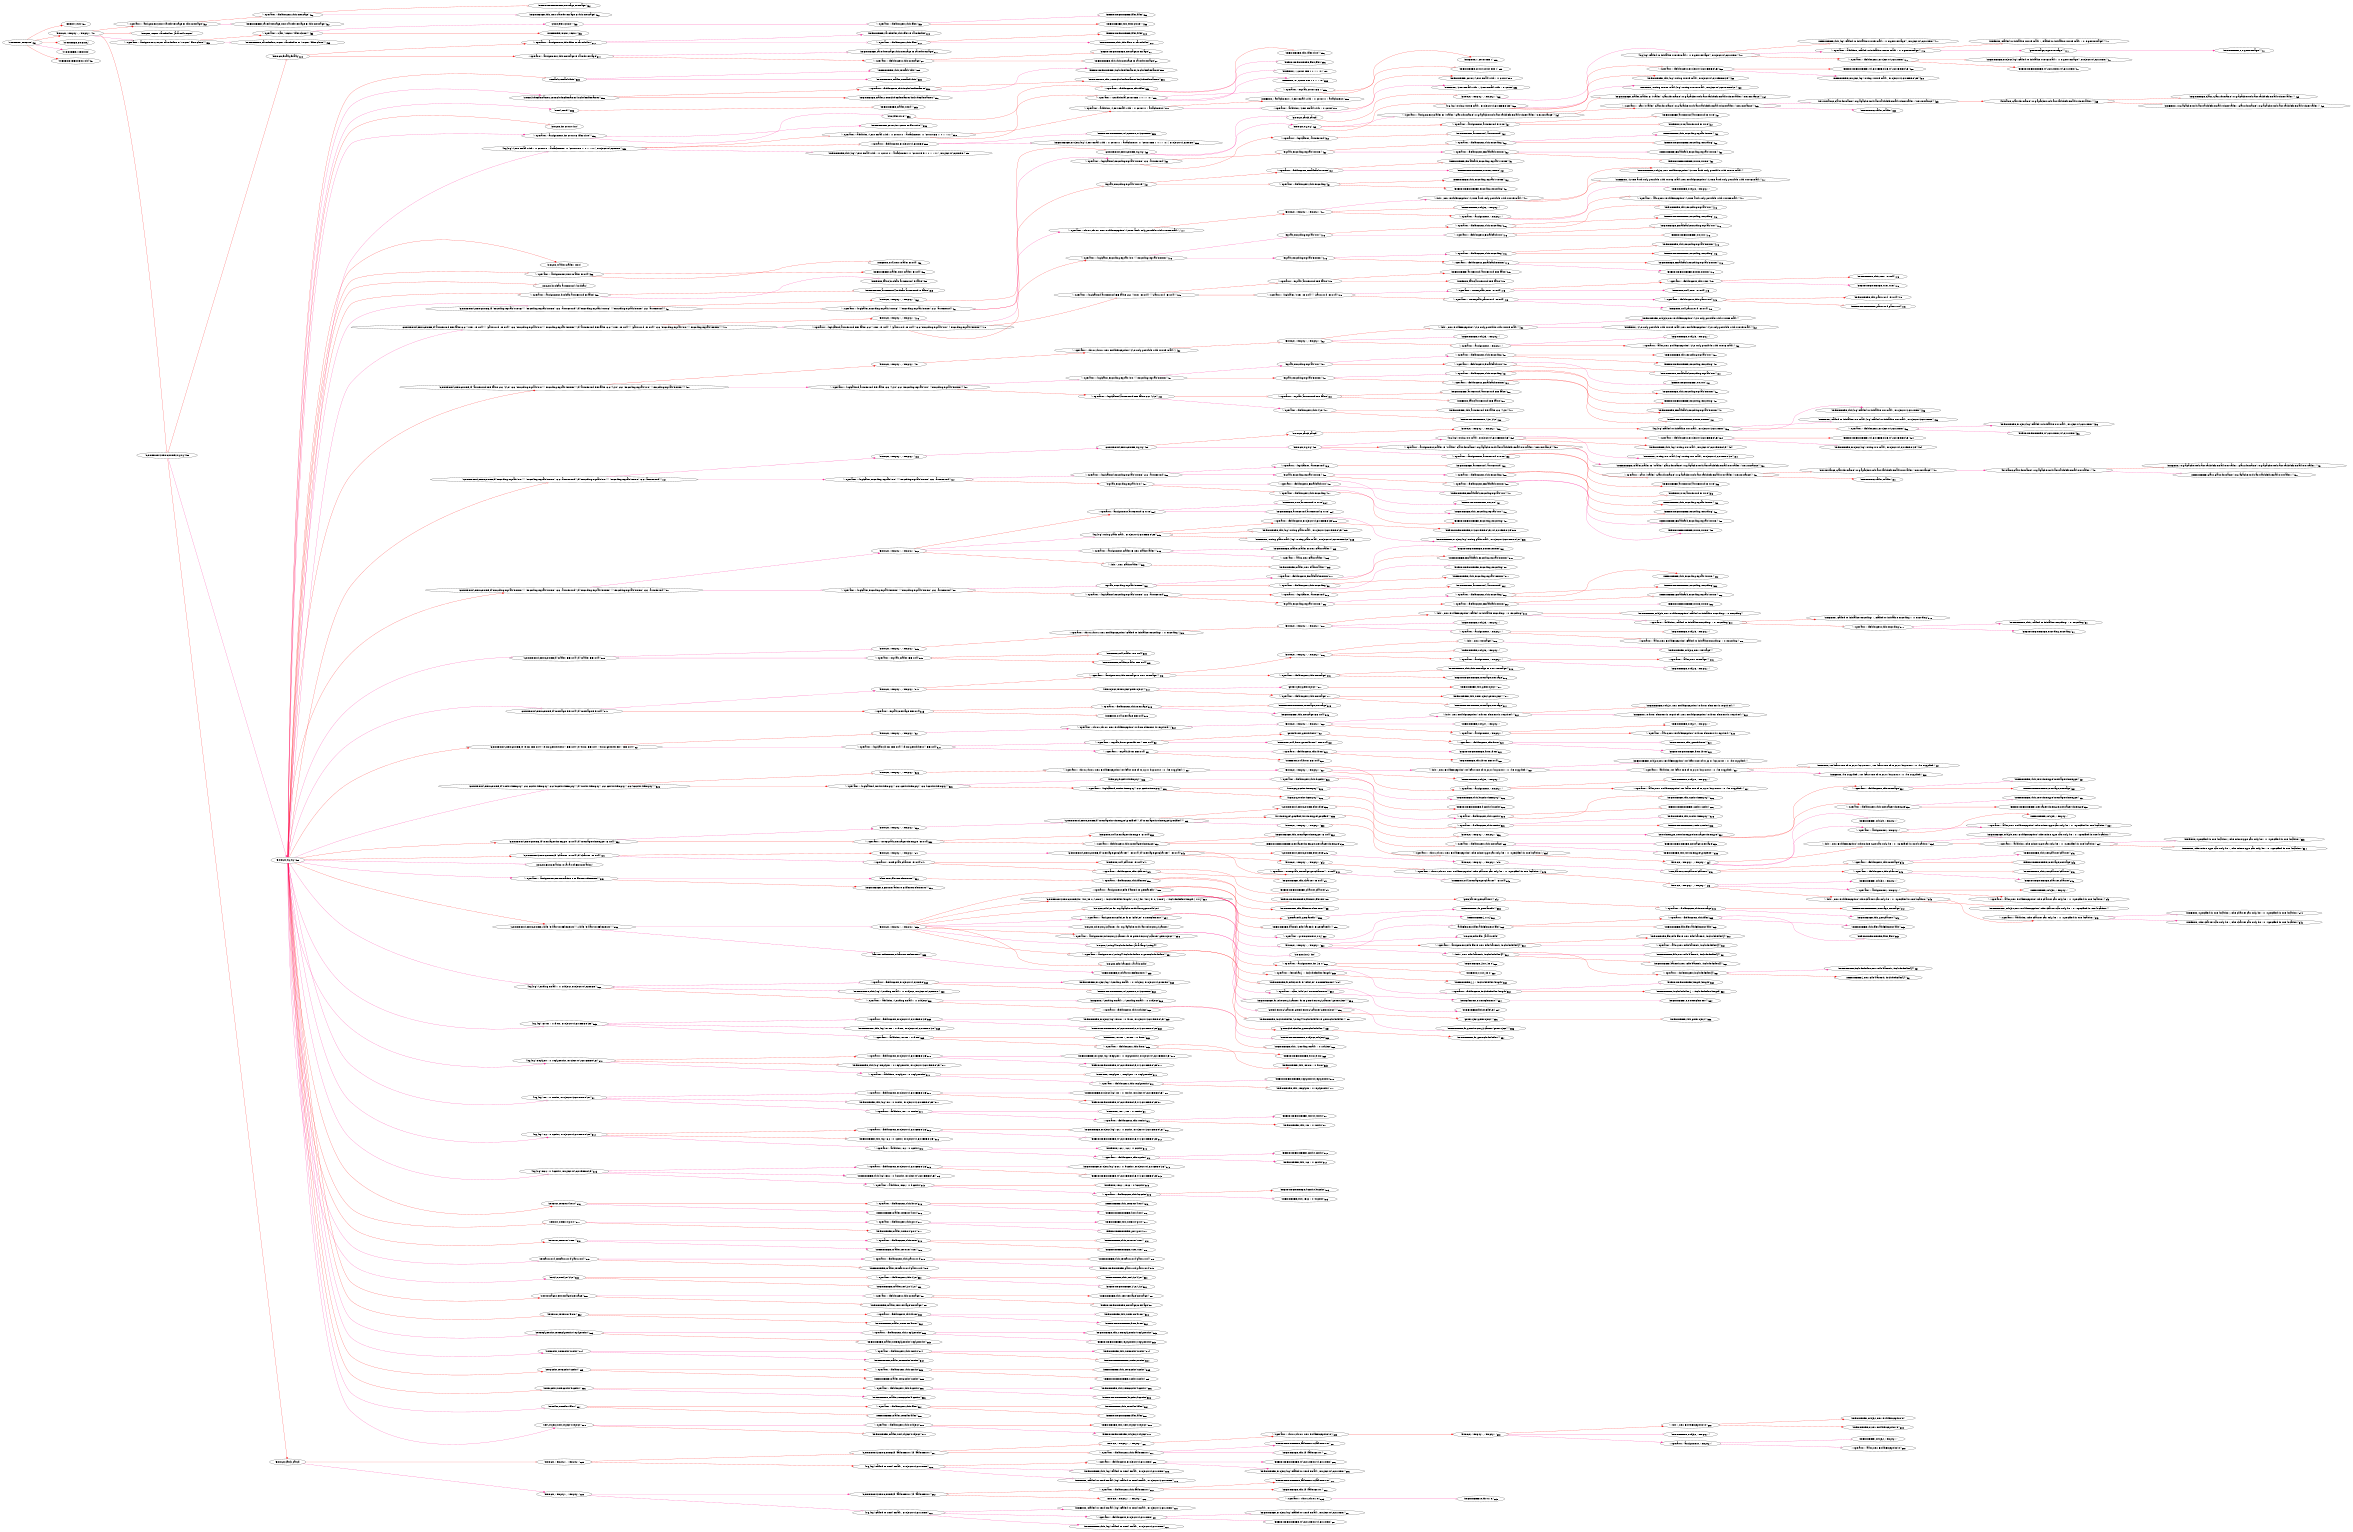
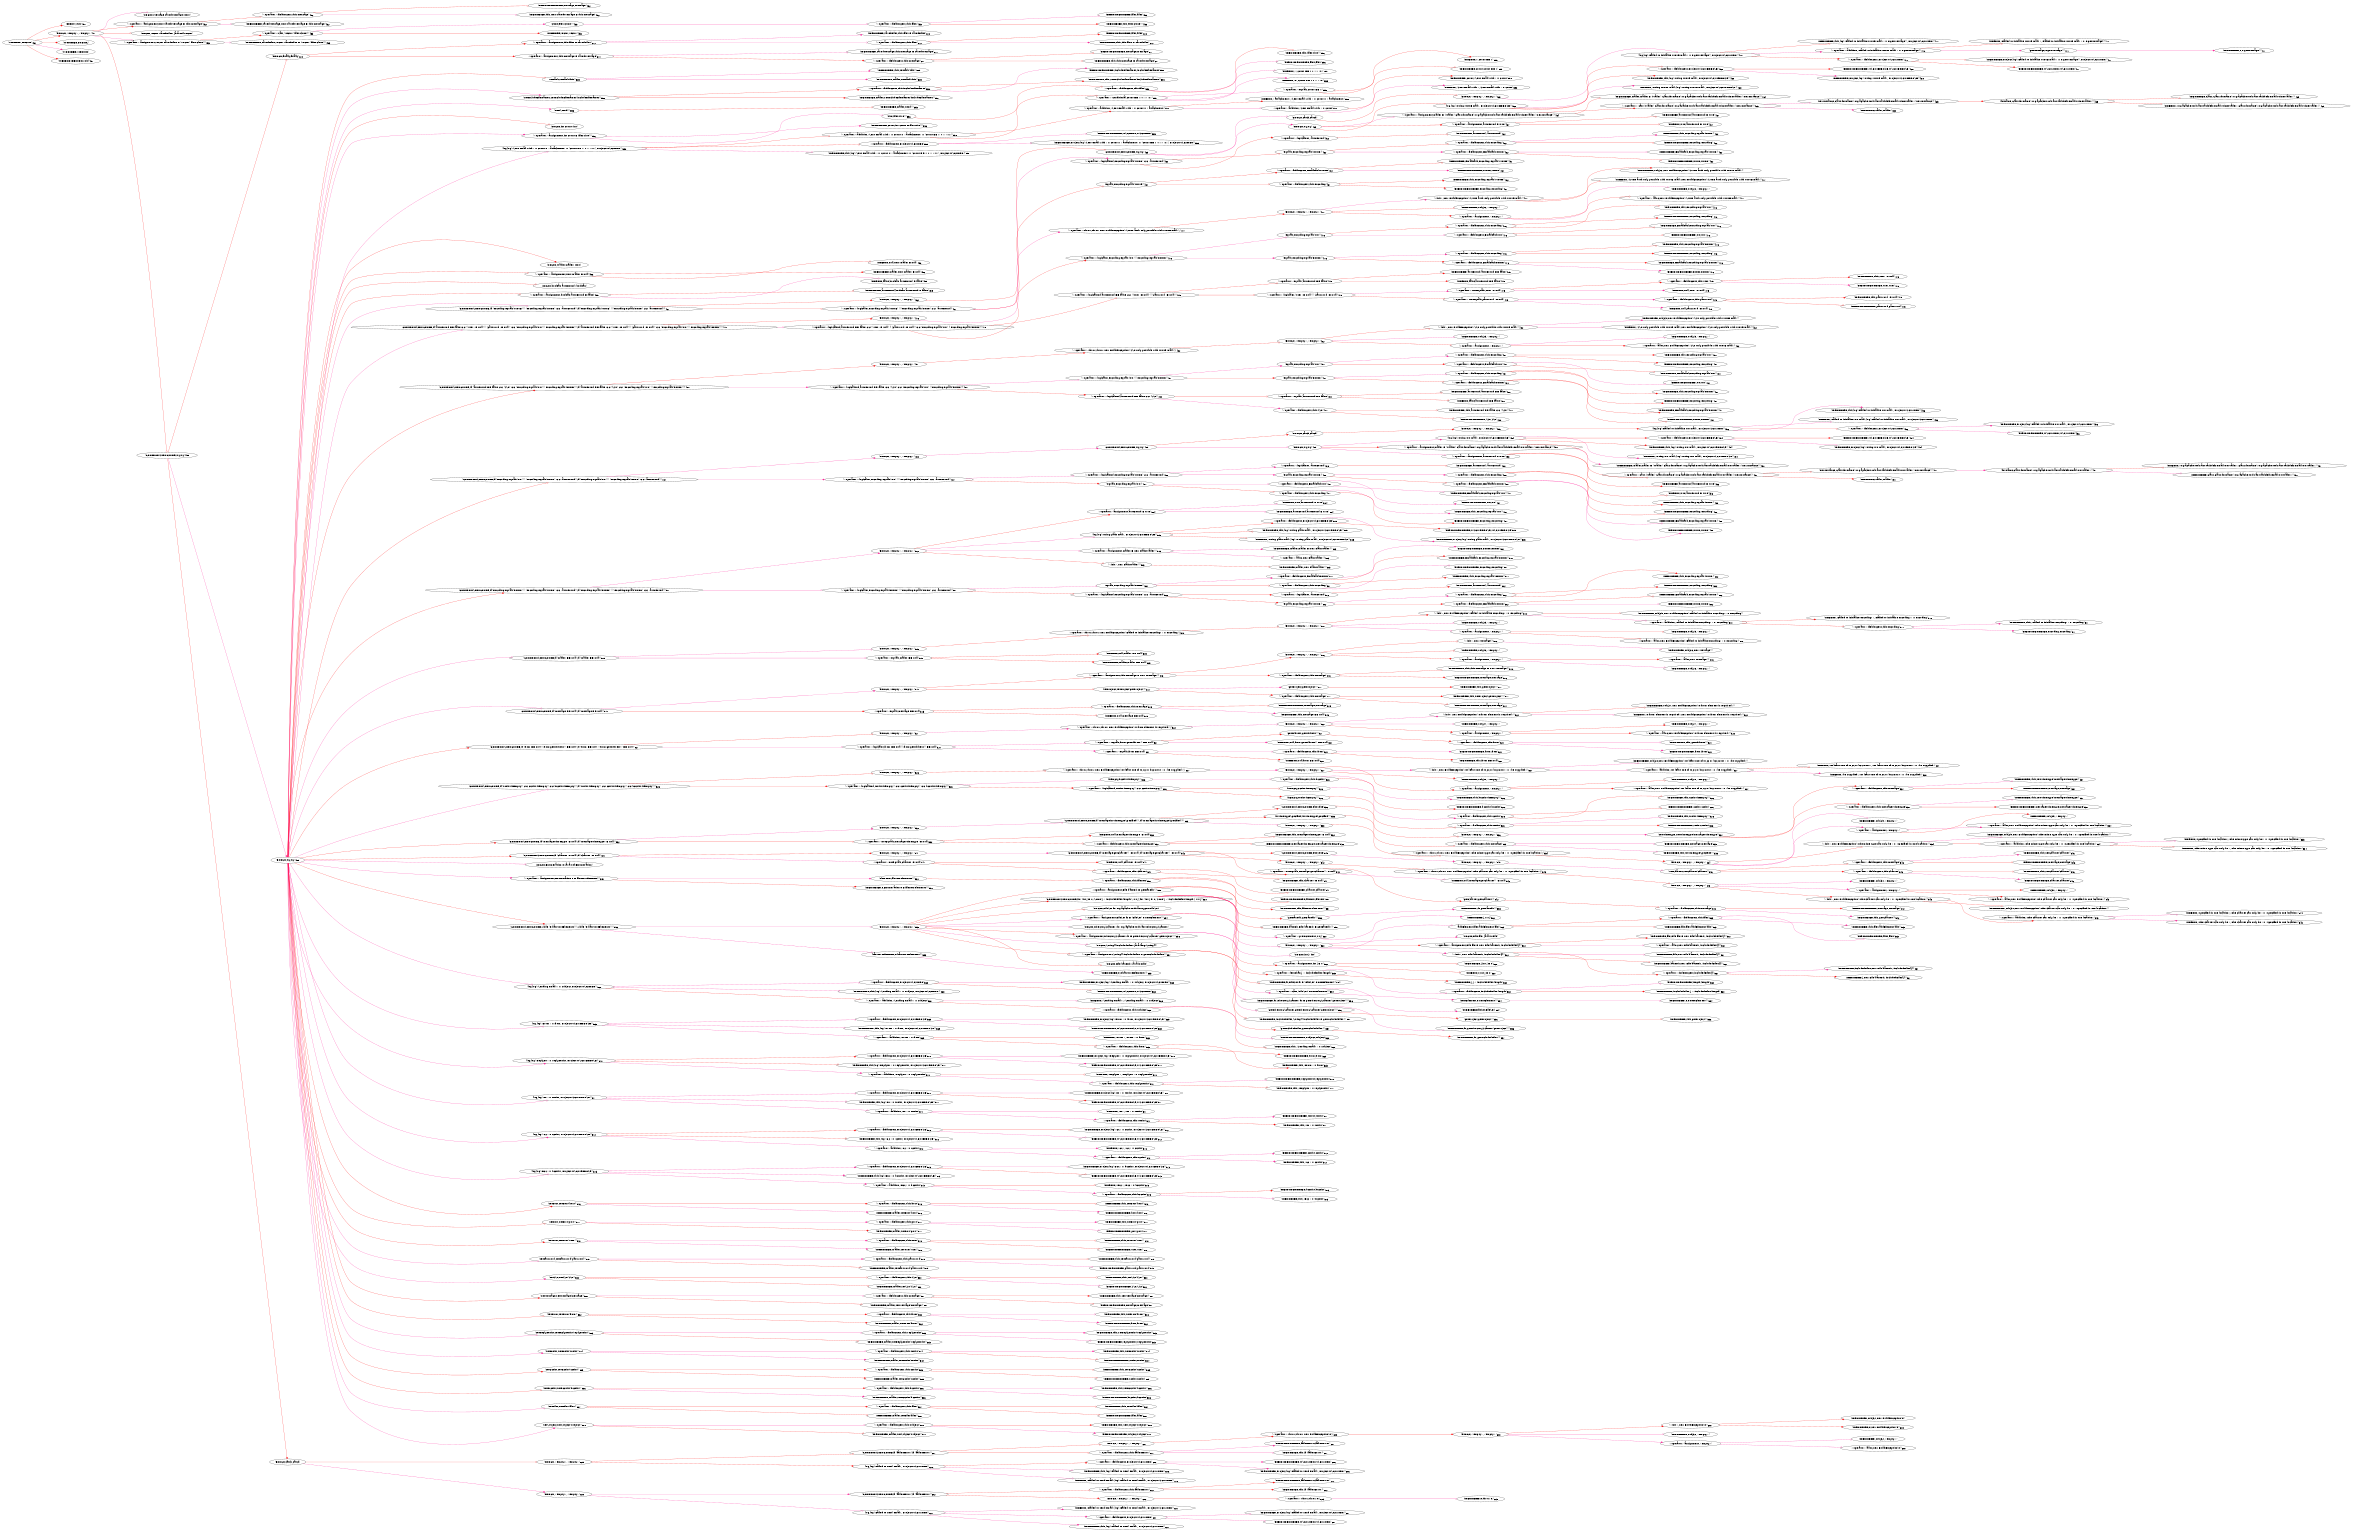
none -> (167, 15)
(1396, 899) -> (1388, 891)
